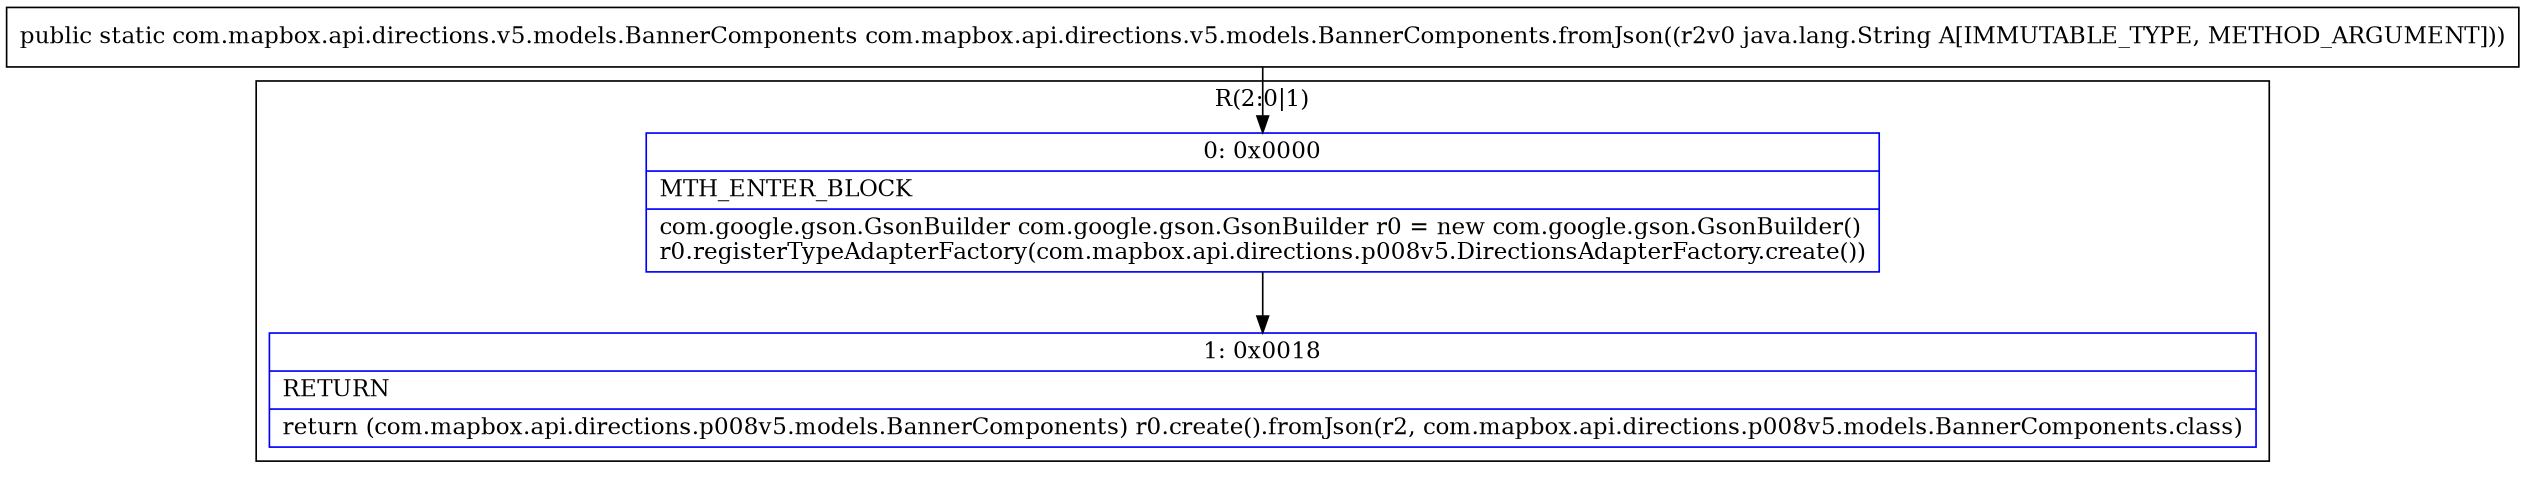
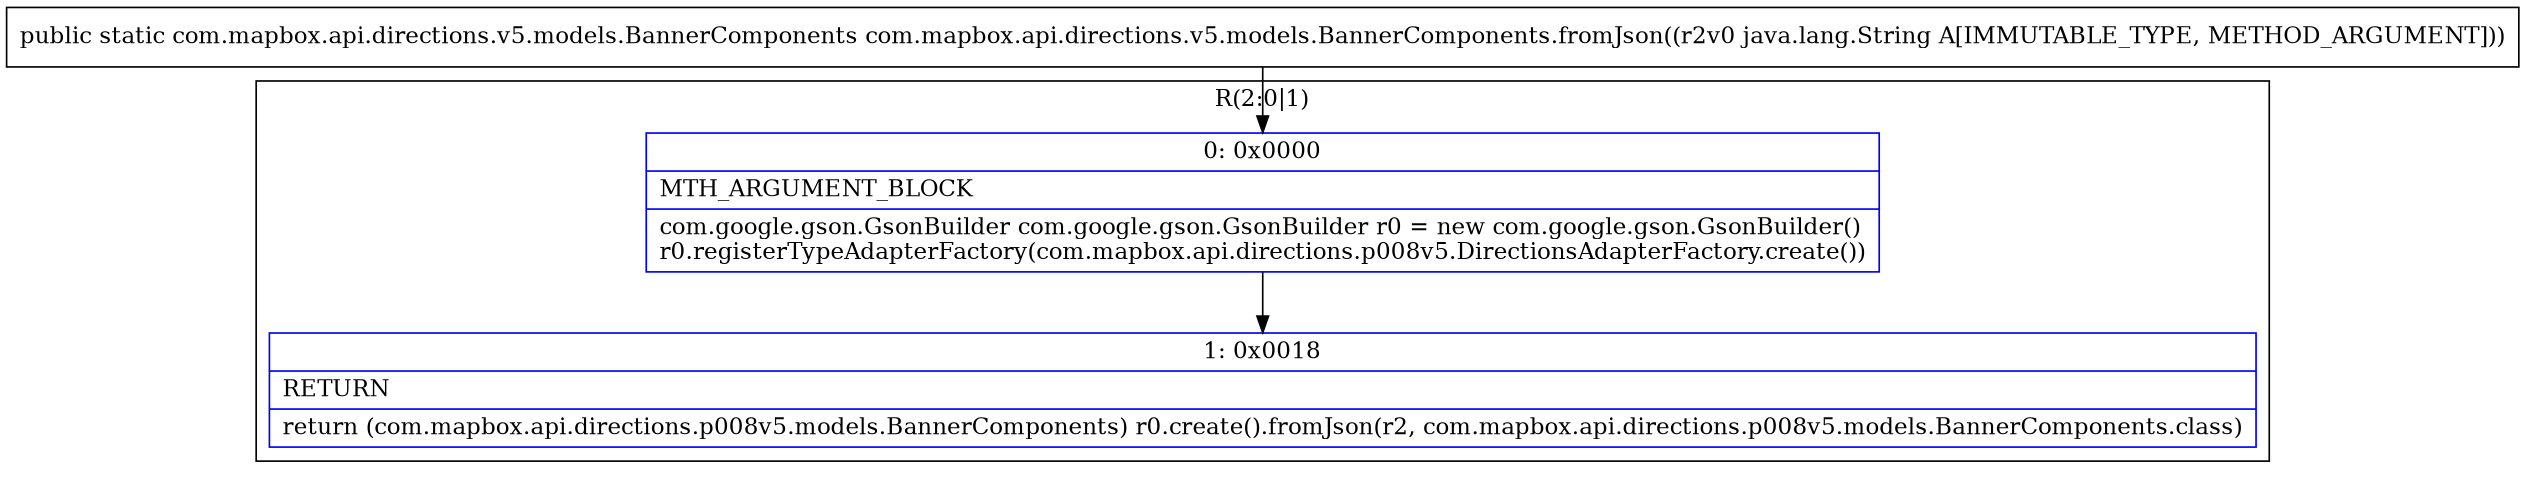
(787, 189) -> (816, 189)
